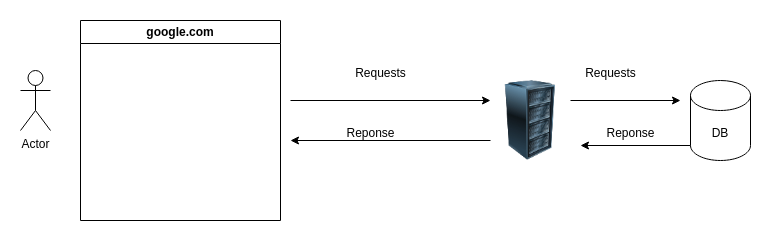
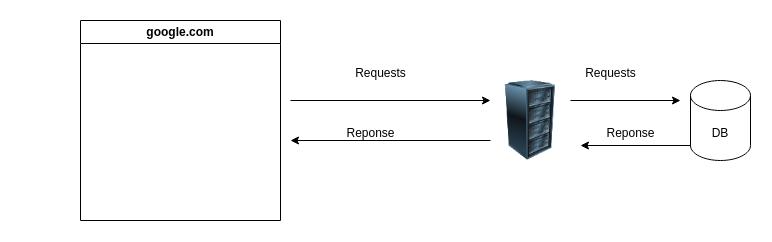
(36, 101) -> none
